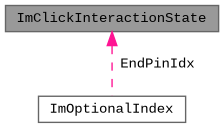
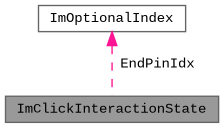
(112, 71) -> (112, 71)
